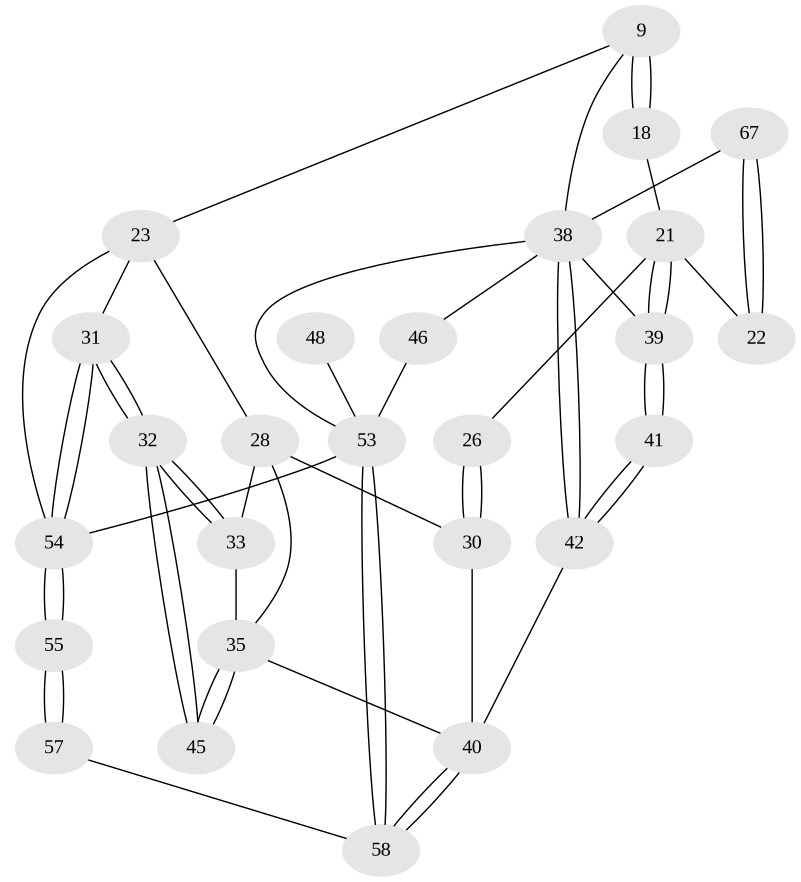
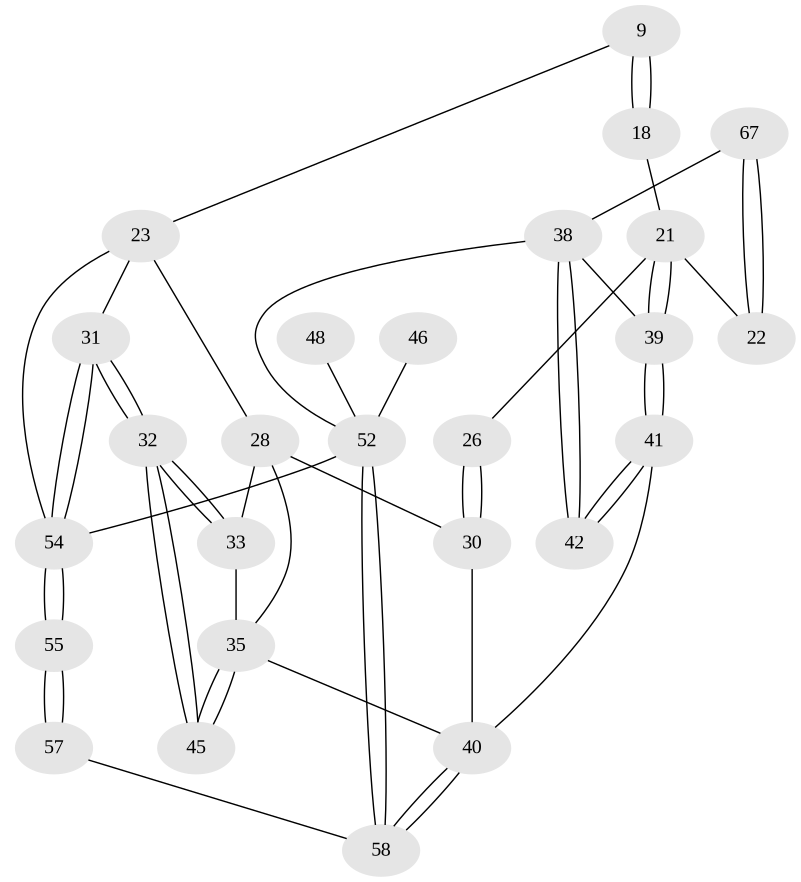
(583, 128) -> none
(491, 287) -> none
(367, 441) -> (367, 441)
(523, 646) -> (600, 612)
